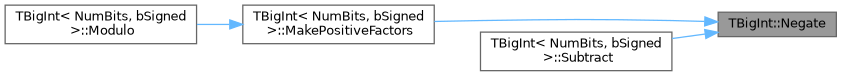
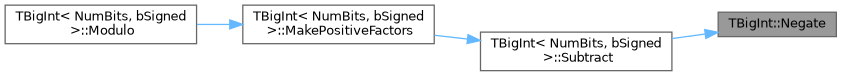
(569, 20) -> (451, 37)
